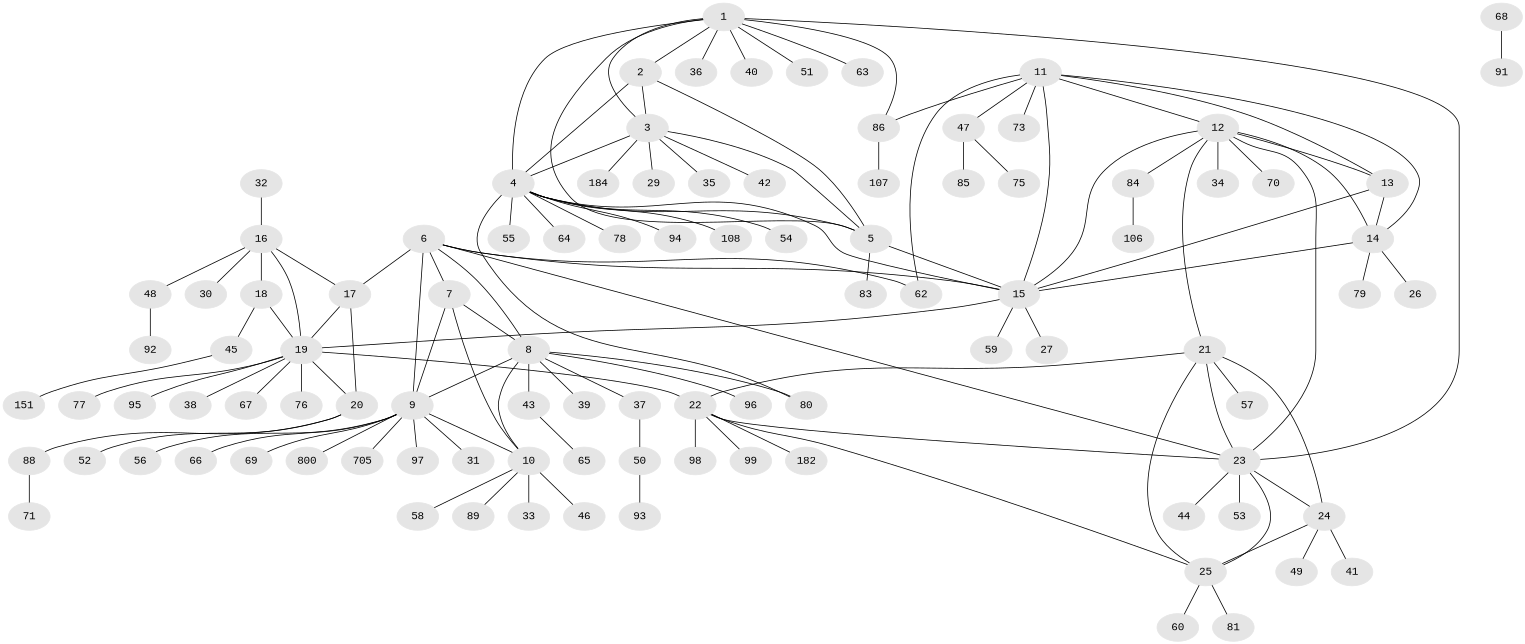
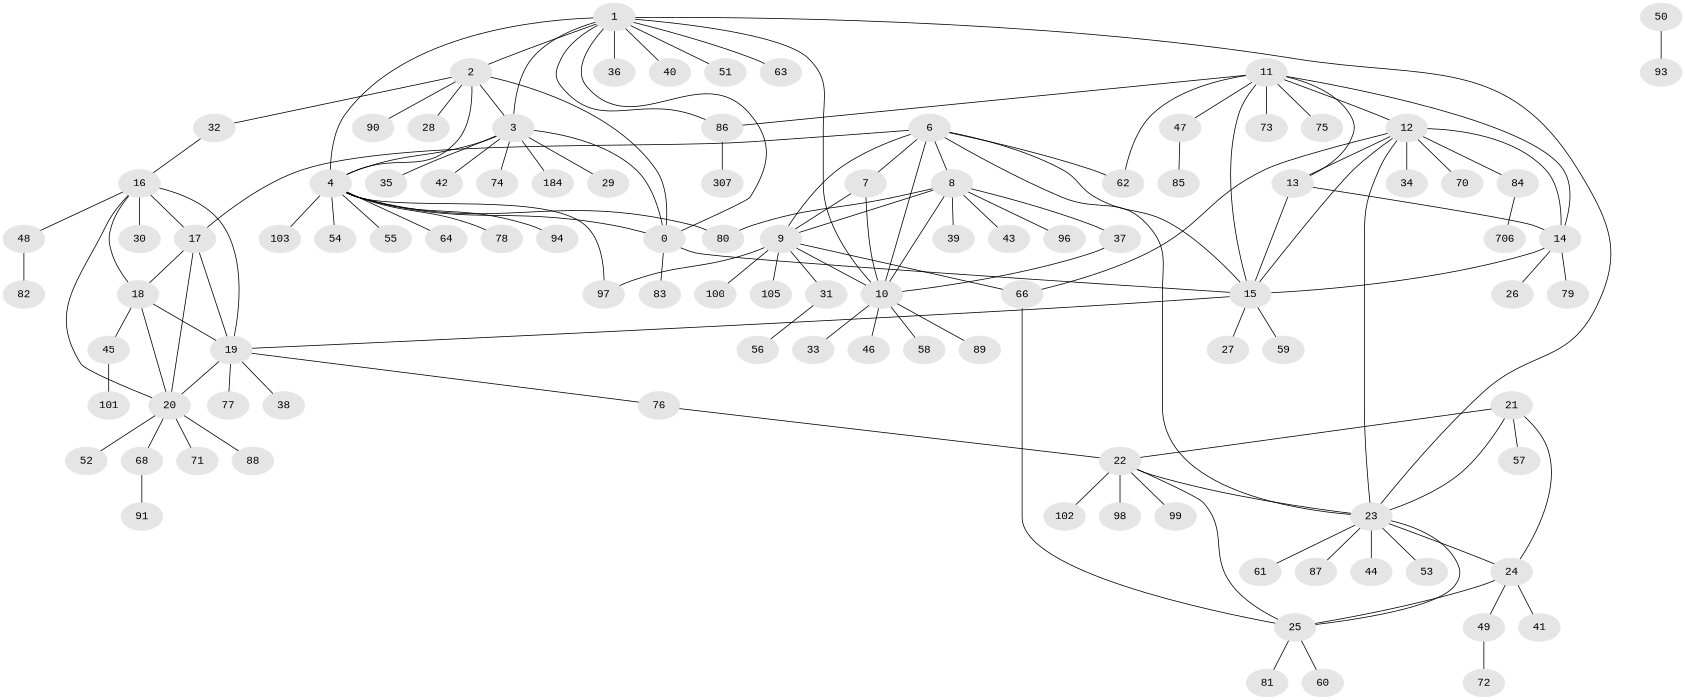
none -> (823, 85)
none -> (343, 100)
none -> (373, 128)
none -> (429, 128)
(991, 156) -> (1294, 100)
none -> (497, 183)
(879, 183) -> (722, 183)
(749, 205) -> (497, 205)
none -> (906, 211)
(1183, 236) -> (1212, 206)
(731, 239) -> (280, 239)
(871, 239) -> (664, 239)
(1133, 239) -> (1505, 239)
none -> (166, 267)
none -> (67, 313)
(489, 322) -> none
(150, 350) -> (24, 294)
none -> (154, 350)
(484, 366) -> (890, 433)
(24, 405) -> (109, 405)
(135, 405) -> none
(246, 405) -> none
none -> (156, 433)
(276, 433) -> (799, 317)
(640, 433) -> (1015, 273)
(251, 461) -> none
(307, 461) -> (715, 294)
(362, 461) -> (771, 294)
(584, 461) -> none
(806, 461) -> (1065, 516)
(1150, 465) -> (1043, 547)
(29, 489) -> (183, 433)
none -> (1260, 572)
none -> (1316, 572)
none -> (1484, 683)
